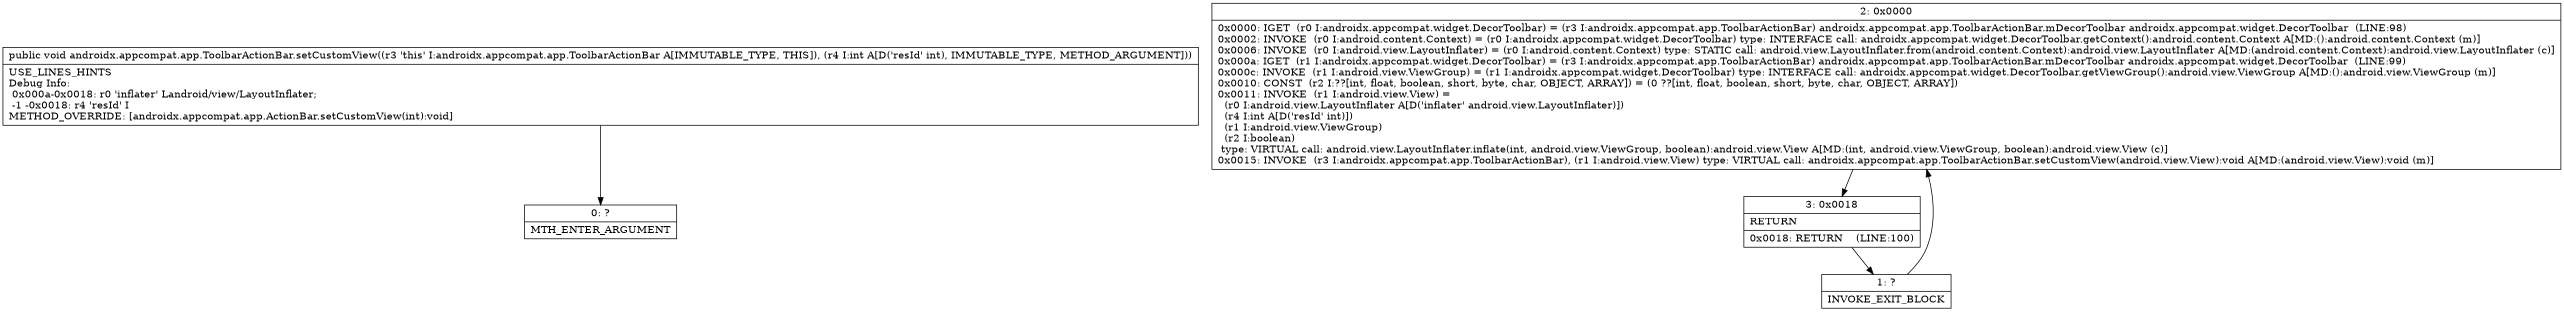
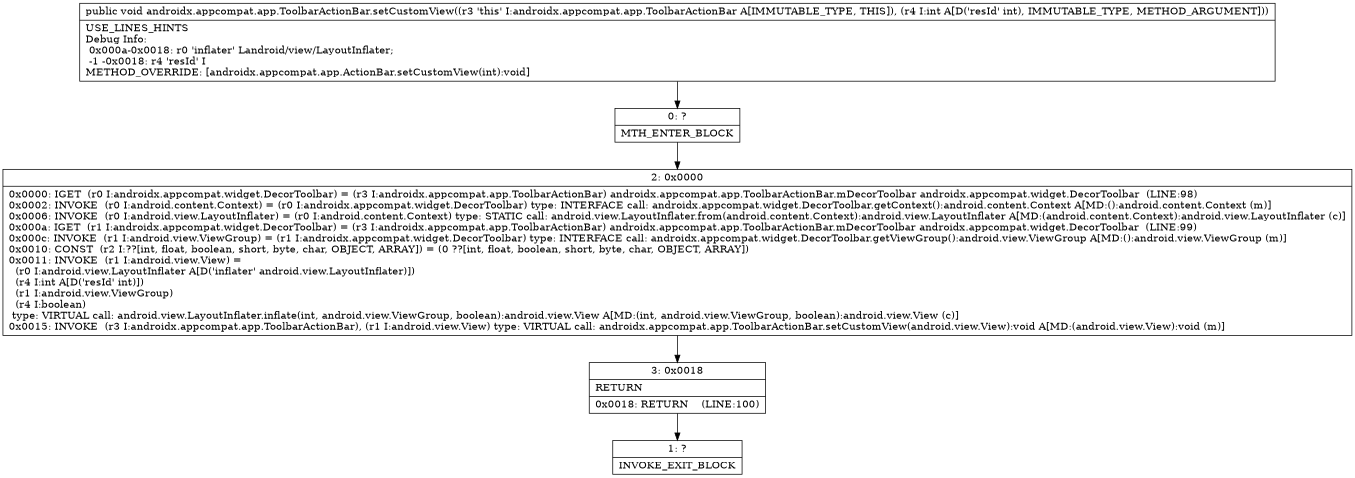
(1257, 138) -> (48, 305)
(1932, 229) -> (677, 152)
(601, 230) -> (677, 133)
